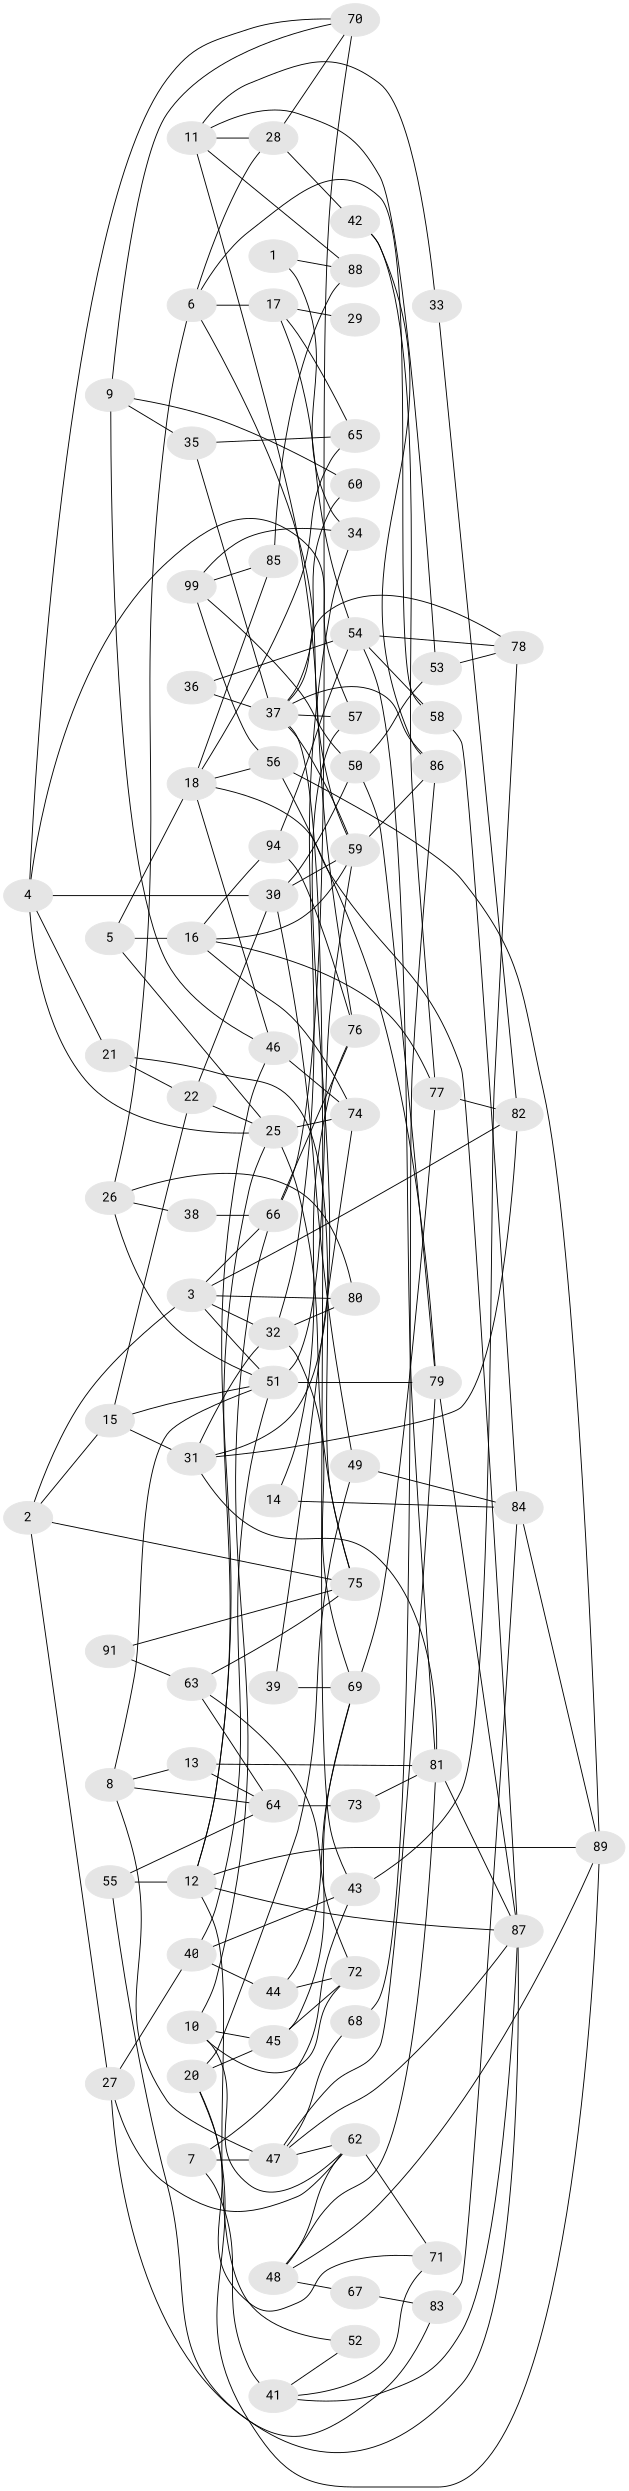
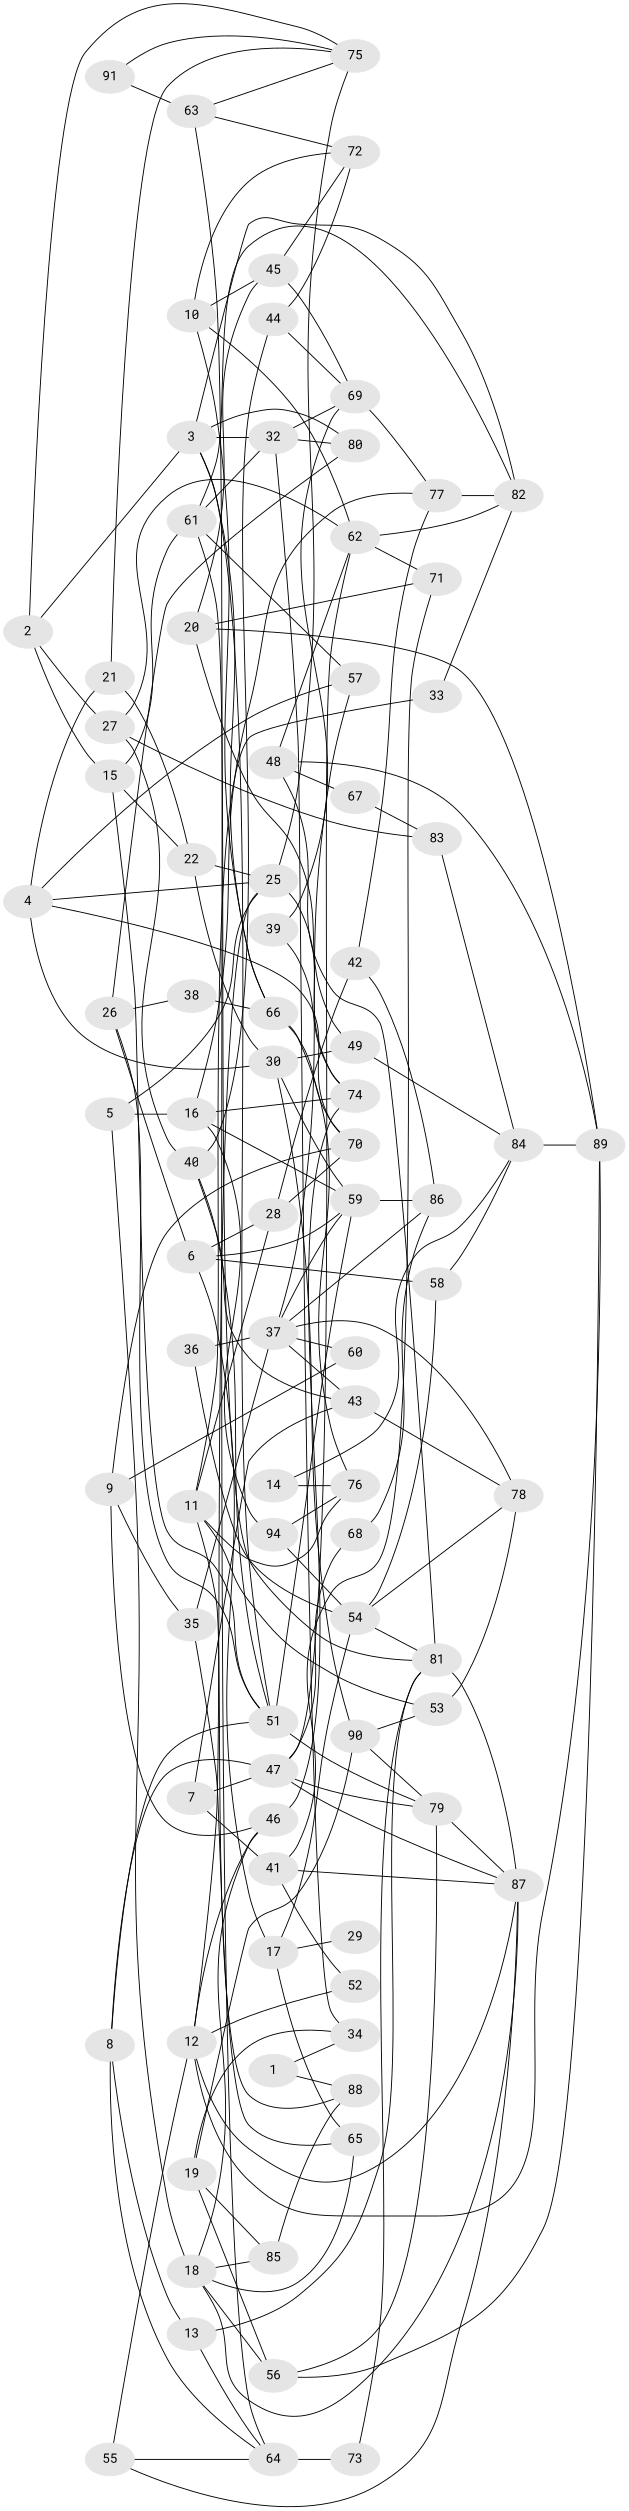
none -> (441, 525)
(192, 587) -> (192, 2174)
(355, 767) -> (355, 1736)
(192, 1459) -> (192, 521)
